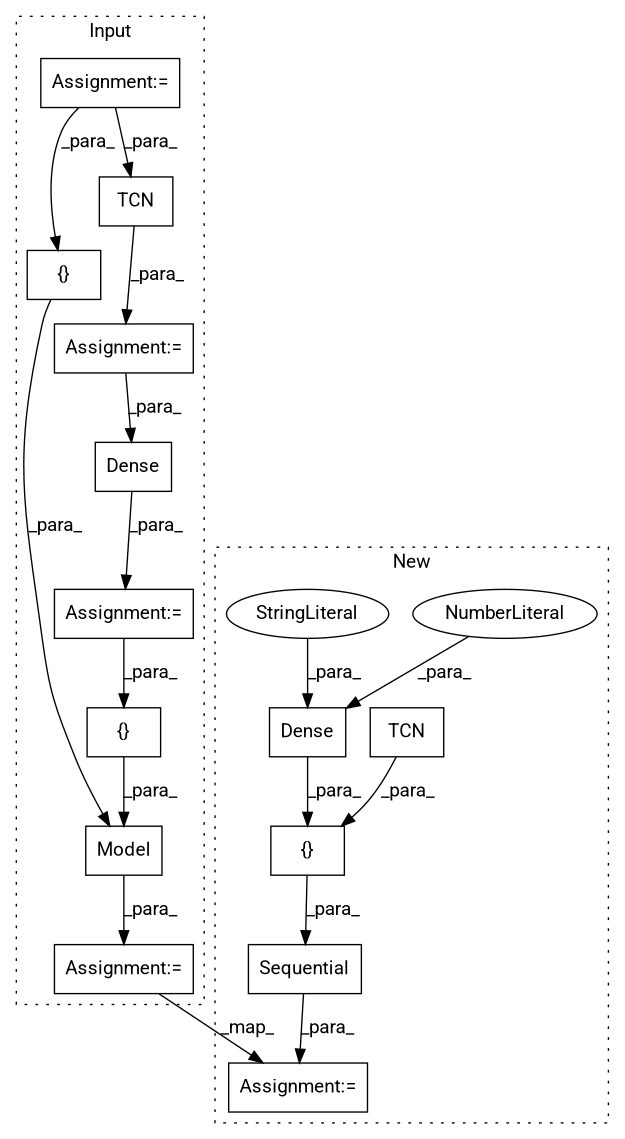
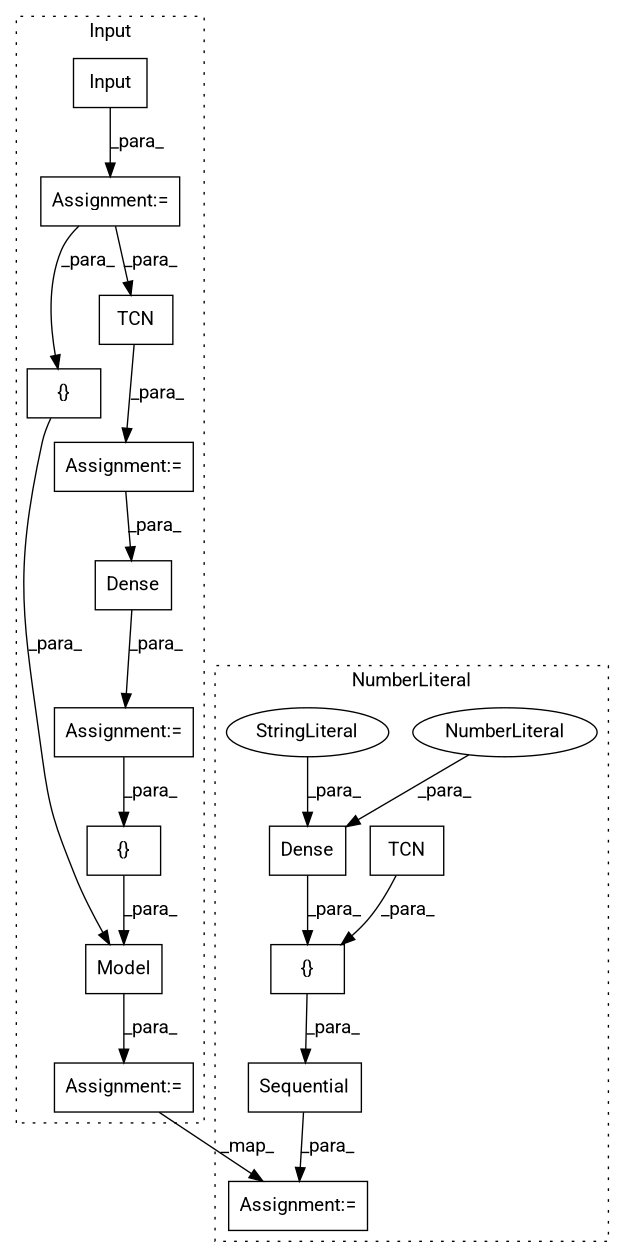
none -> (110, 83)
(412, 563) -> (412, 681)
